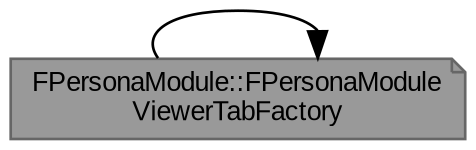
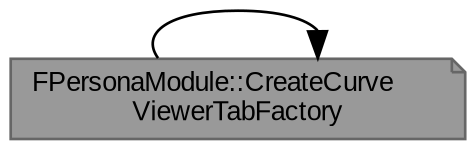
(238, 99) -> (238, 99)
